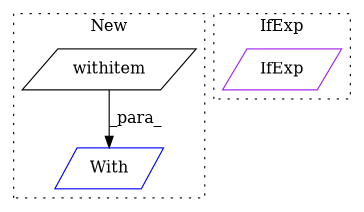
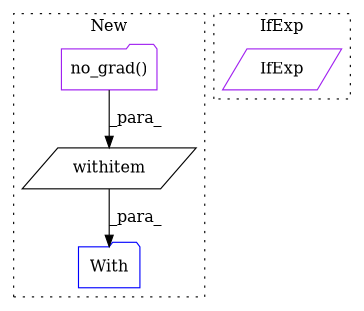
none -> (109, 69)
(109, 168) -> (109, 267)
